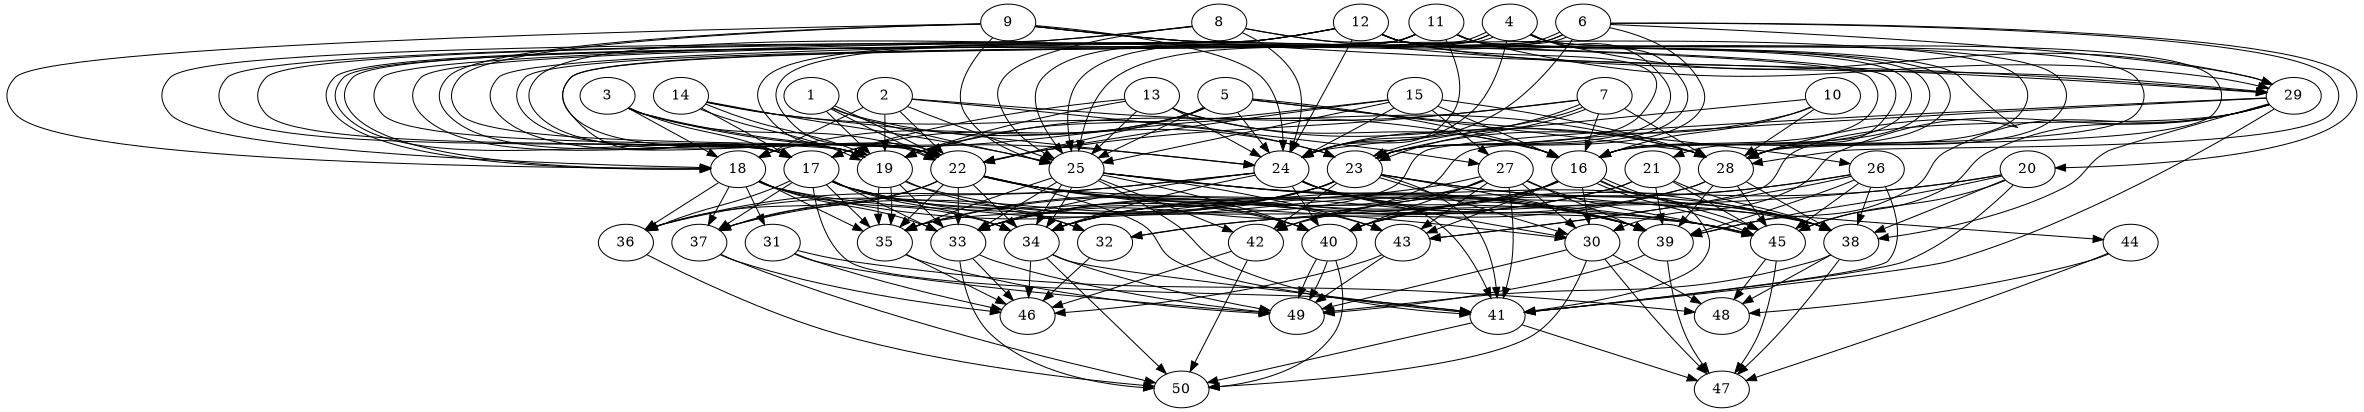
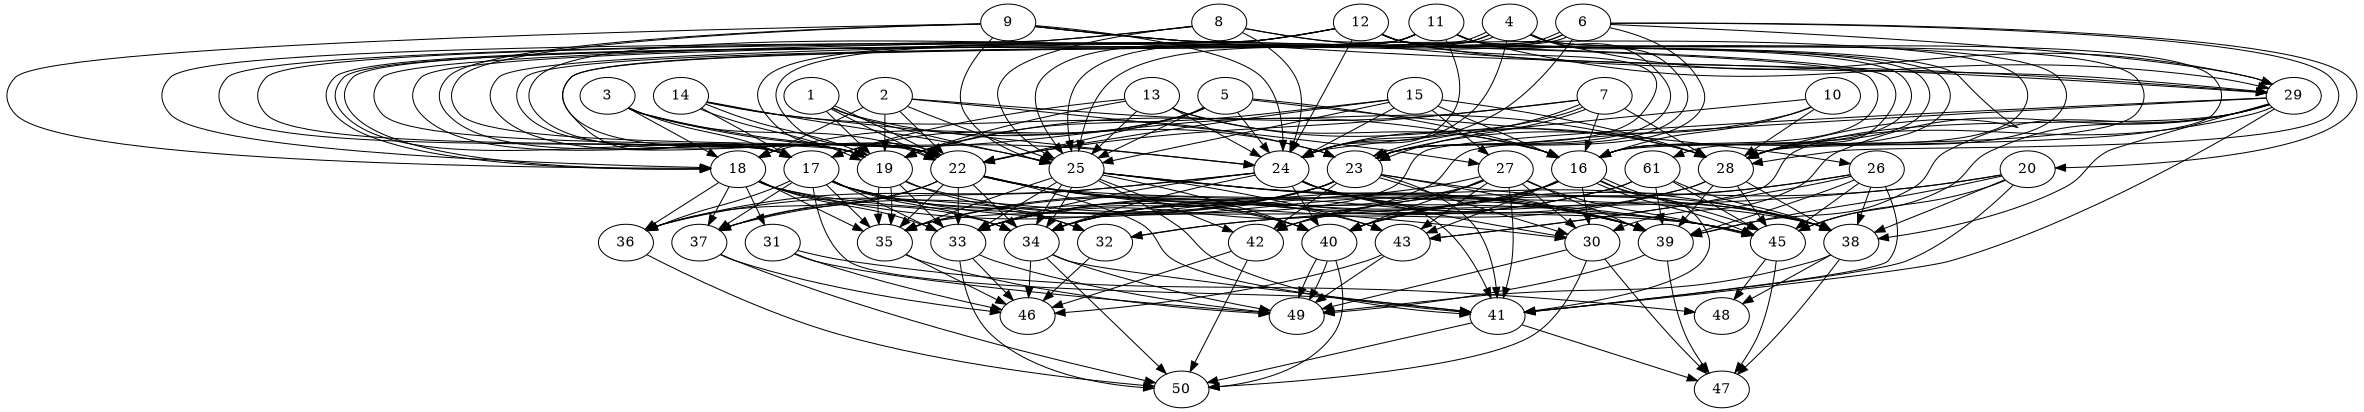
(1474, 125) -> (1963, 131)
(1653, 169) -> (1653, 169)
(2131, 243) -> none
(1652, 277) -> none
